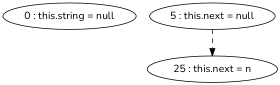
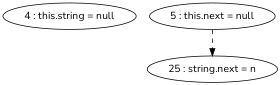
(70, 16) -> (70, 16)
(212, 69) -> (212, 69)
